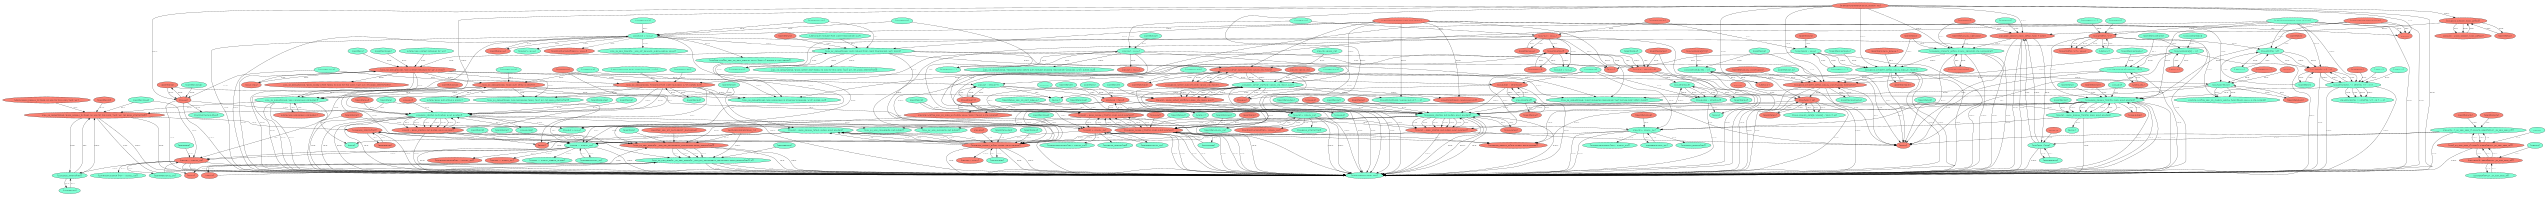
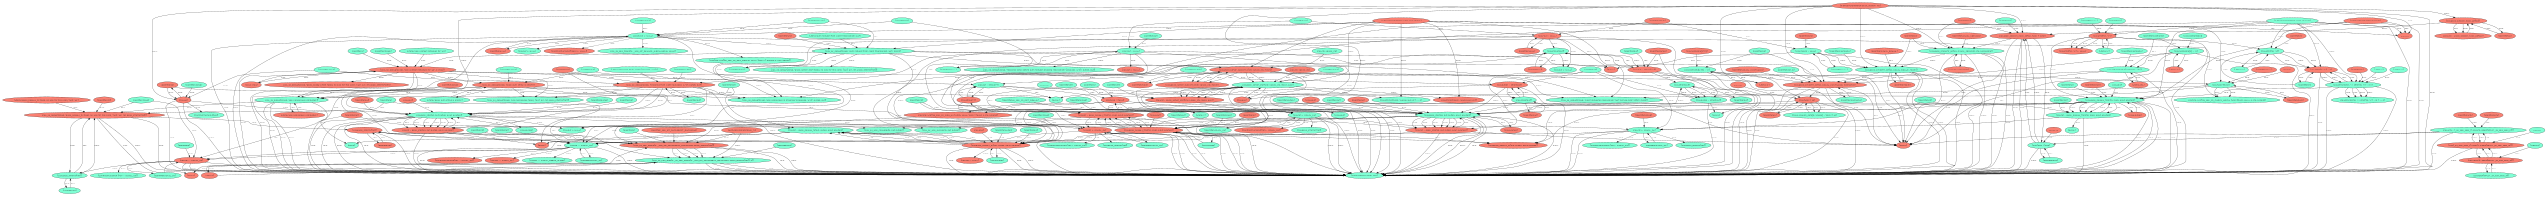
(1556, 51) -> (1556, 51)
